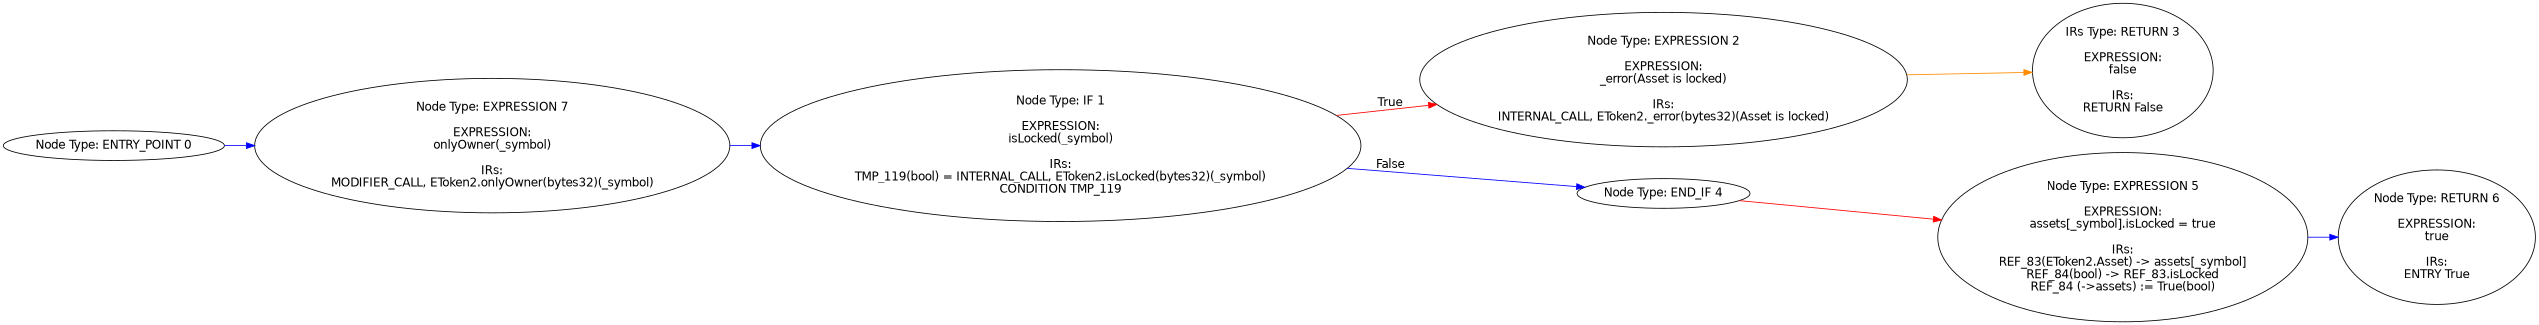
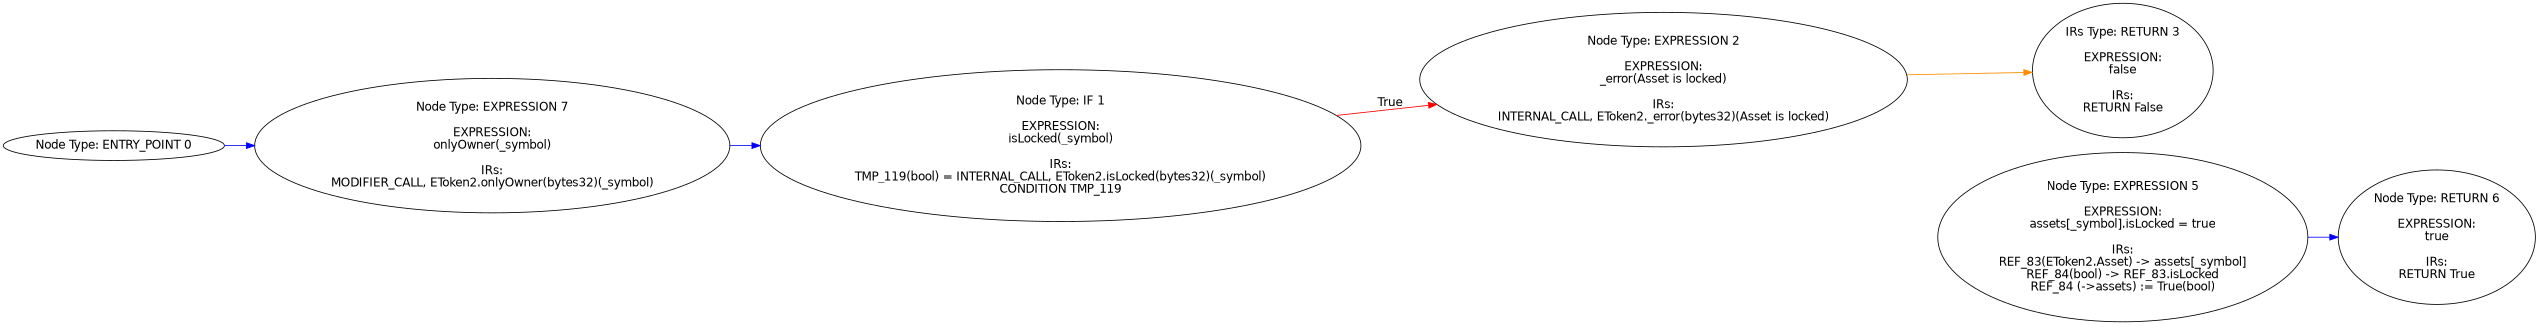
(1664, 193) -> none
(2437, 237) -> (2437, 237)
